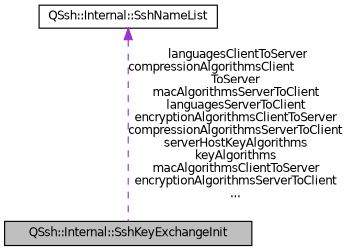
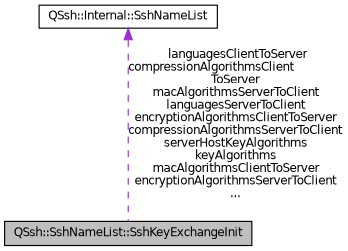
(128, 233) -> (128, 233)
